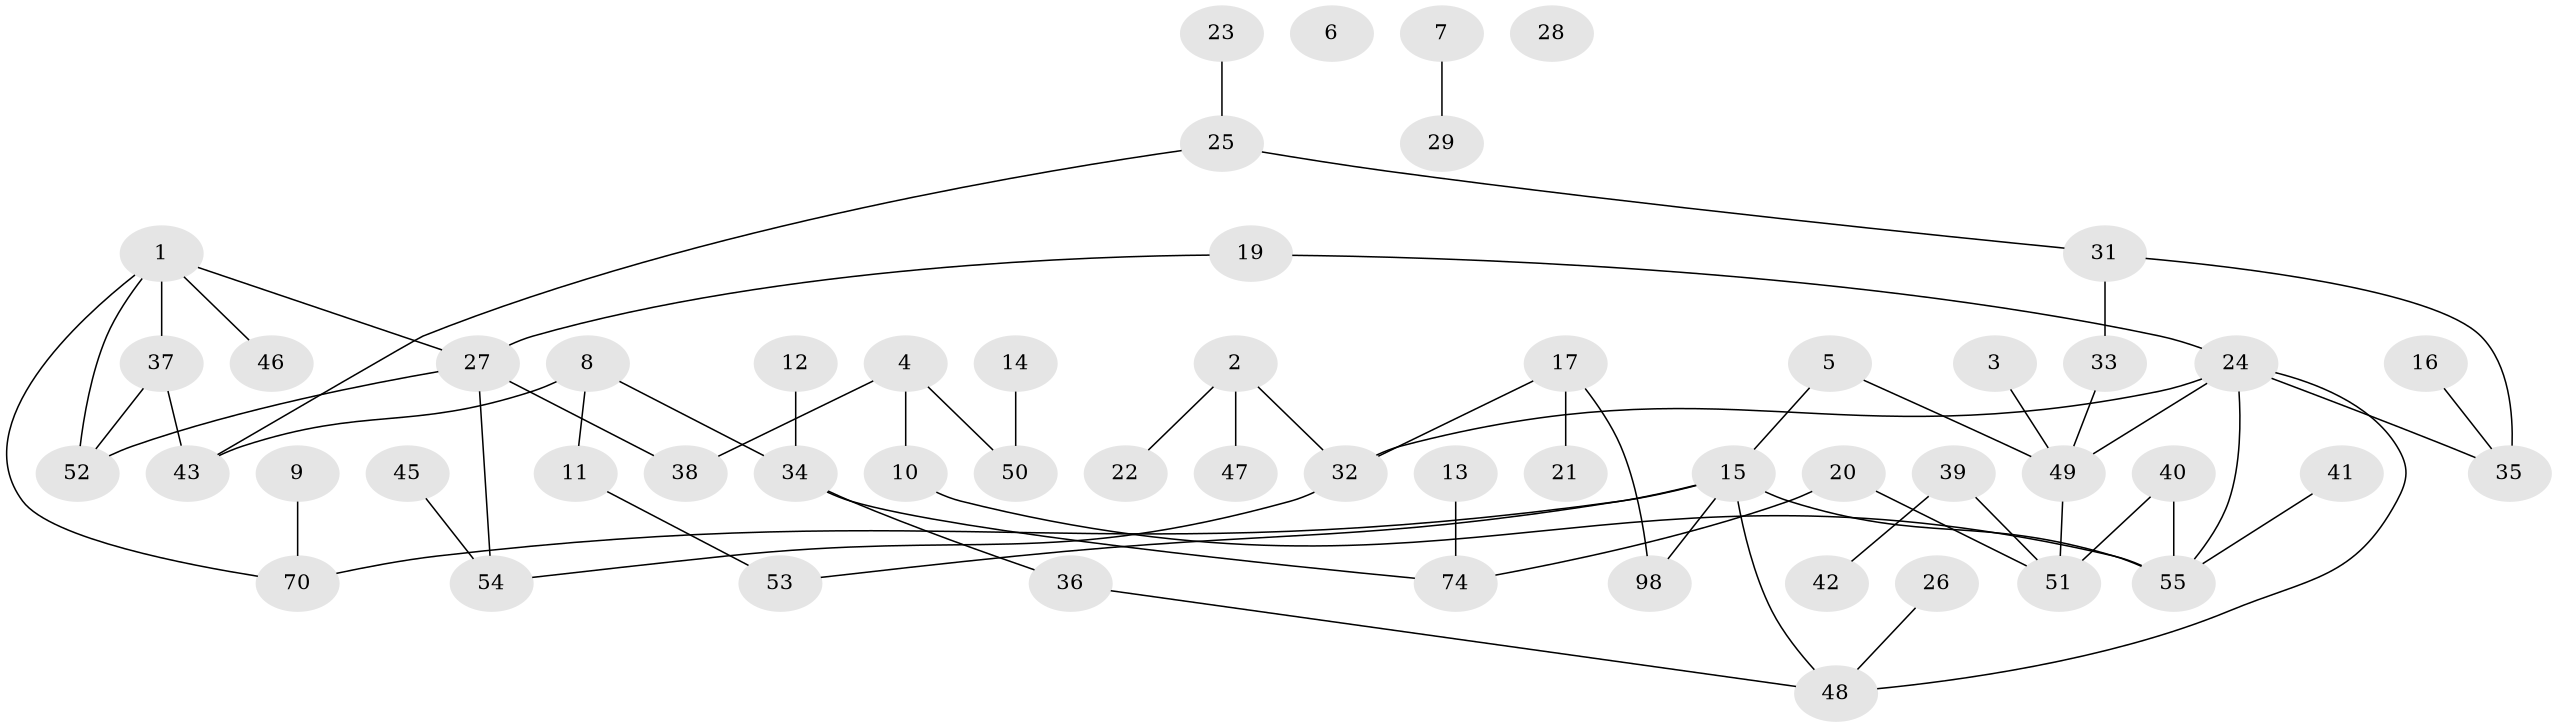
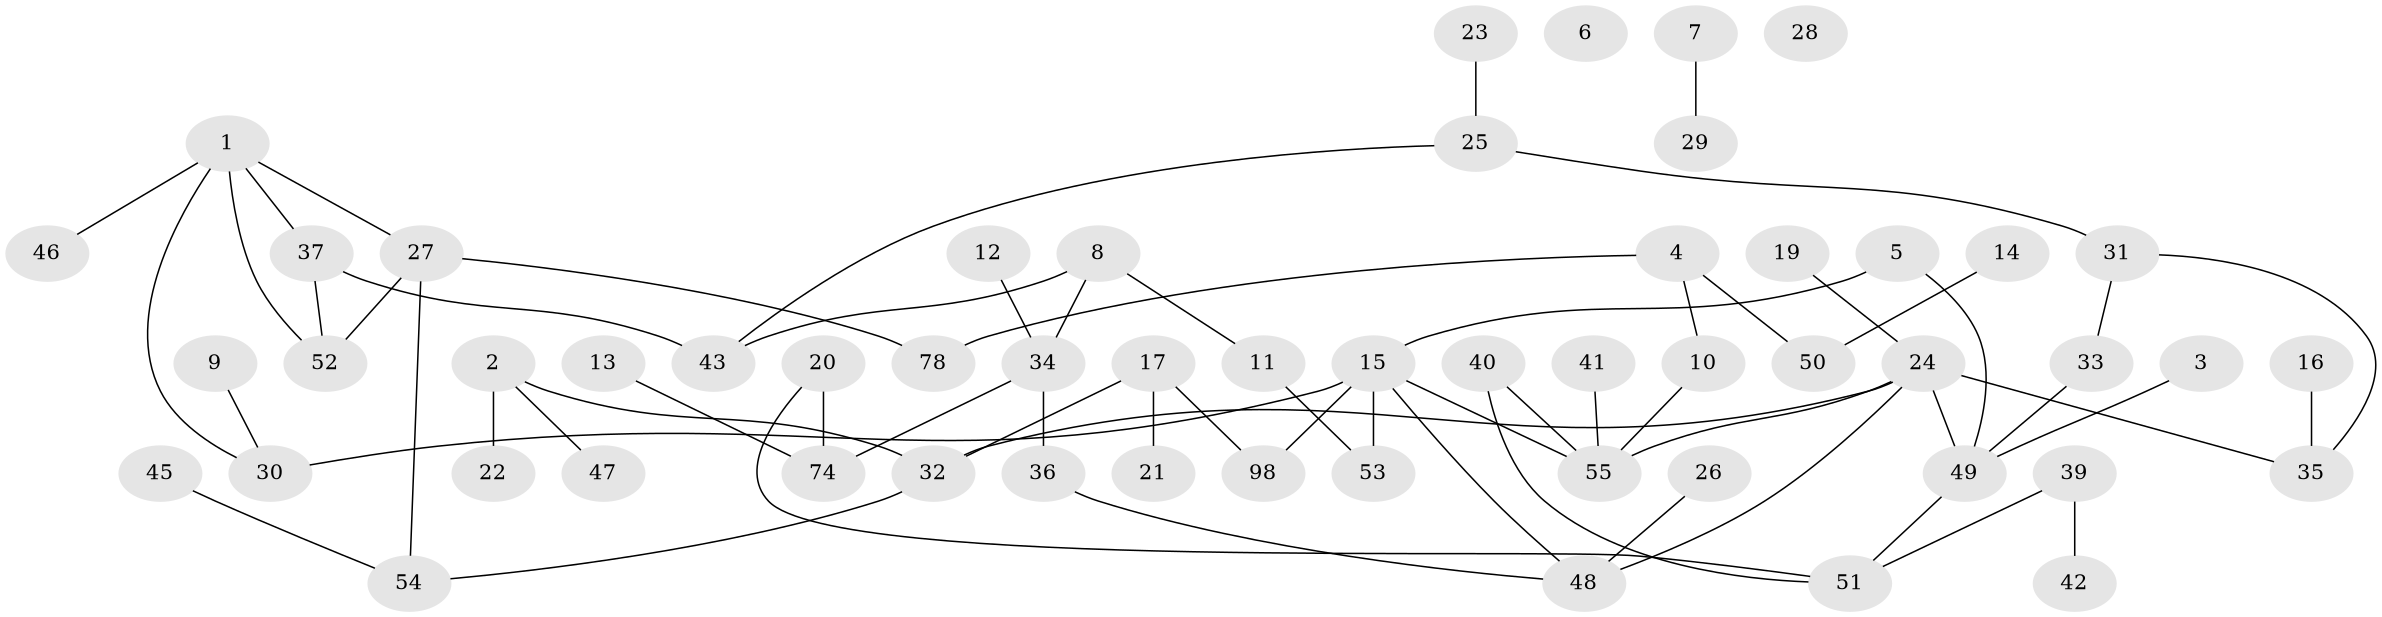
(856, 276) -> none
(686, 474) -> (933, 364)
(298, 584) -> (270, 474)
